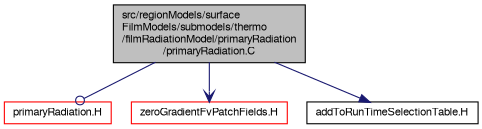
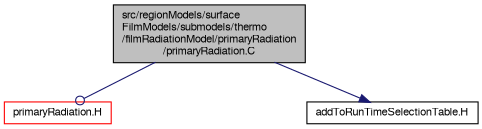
(209, 113) -> none
